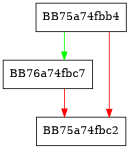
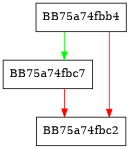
(48, 74) -> (48, 74)
